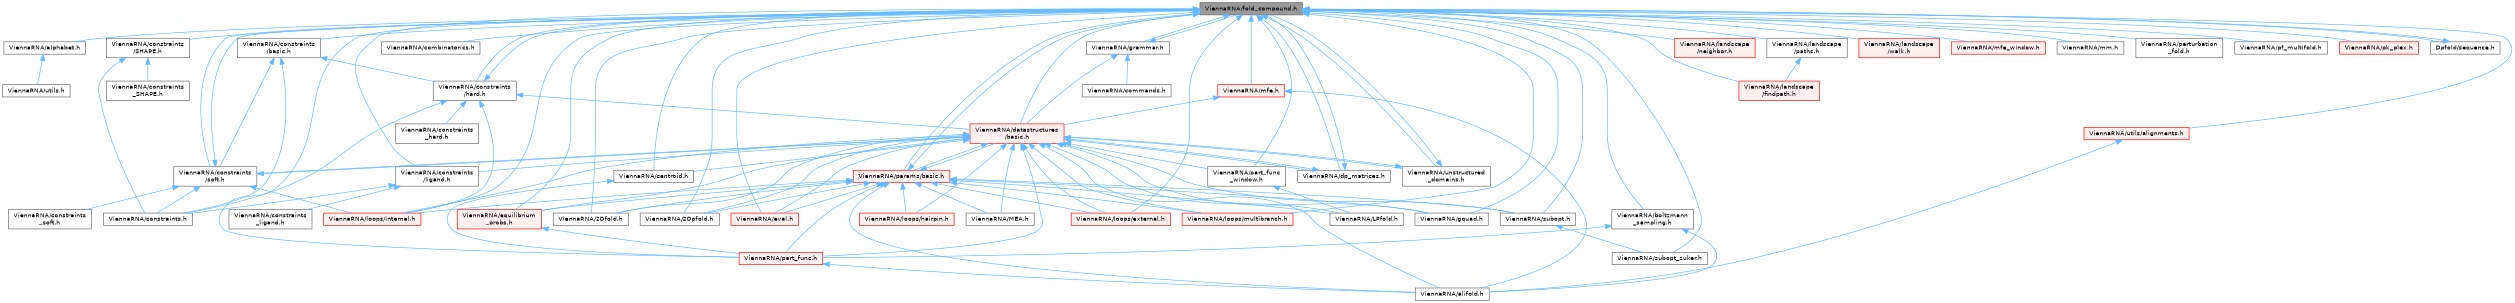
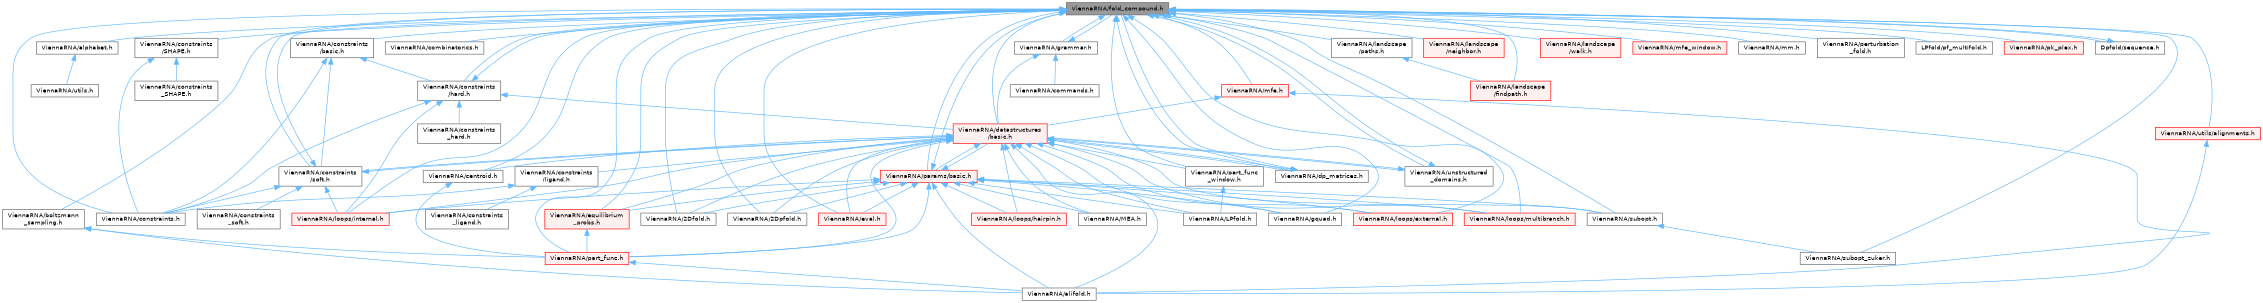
(705, 13) -> (425, 13)
(2281, 48) -> (1954, 48)
